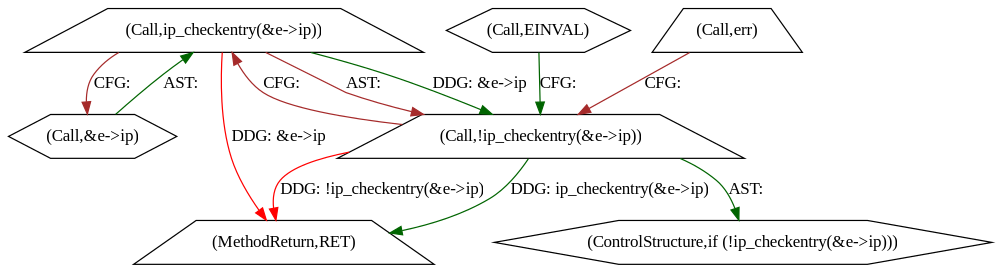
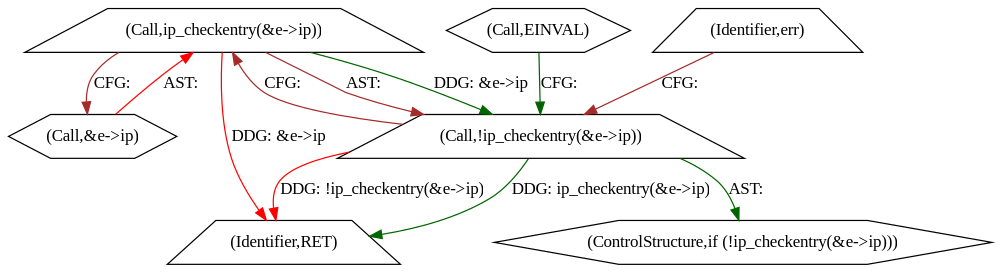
(727, 30) -> (758, 30)
(149, 86) -> (149, 86)
(284, 242) -> (284, 242)
